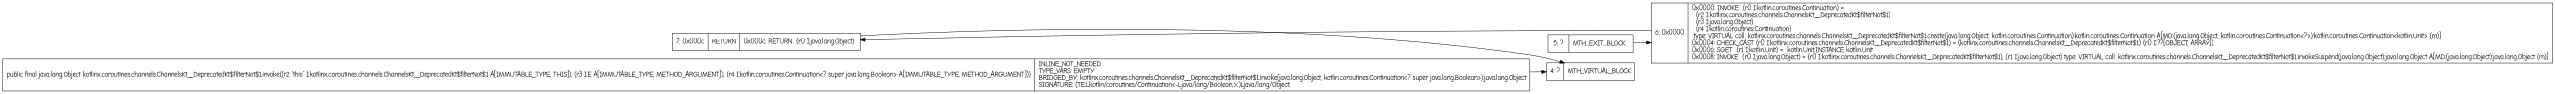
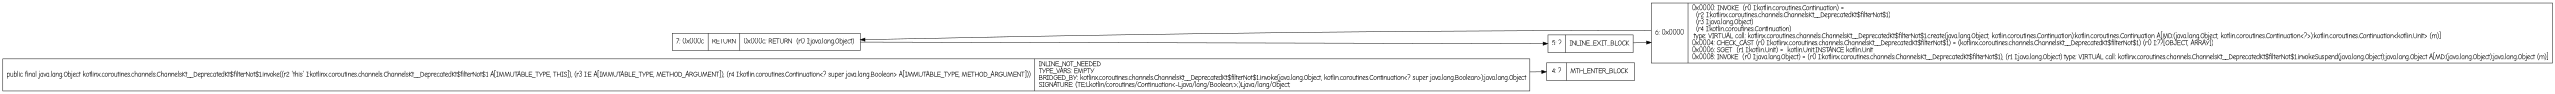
(1211, 31) -> (1202, 43)
(1599, 44) -> (1599, 44)
(1599, 71) -> (1599, 71)
